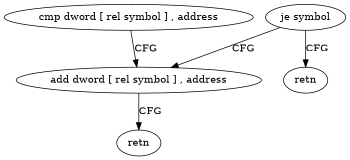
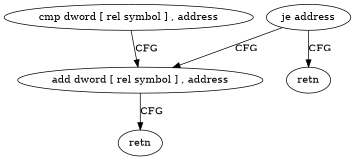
(306, 17) -> (309, 17)
